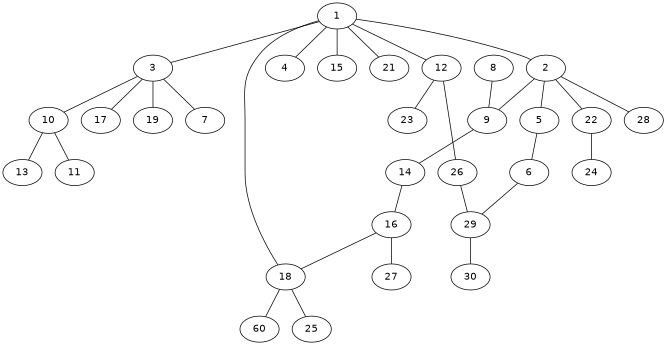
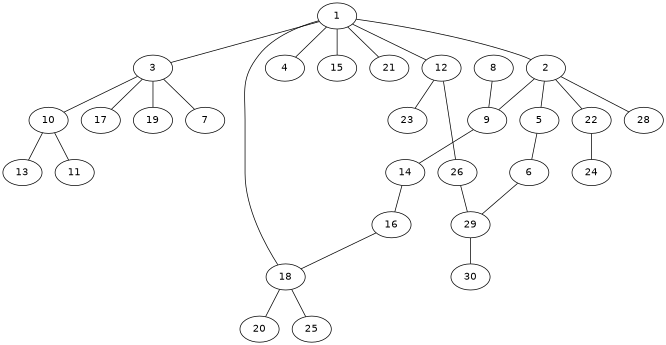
(392, 277) -> none
(260, 329) -> (260, 329)
